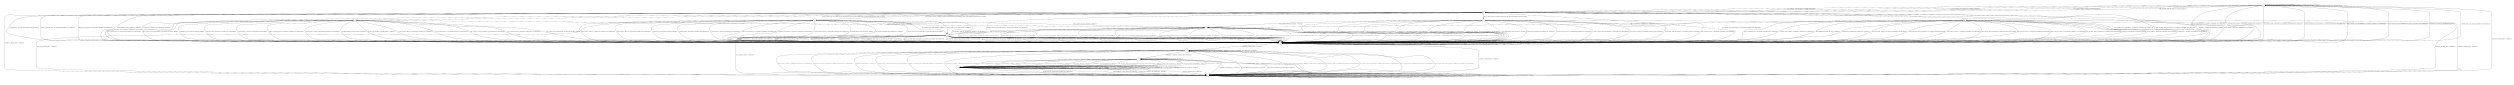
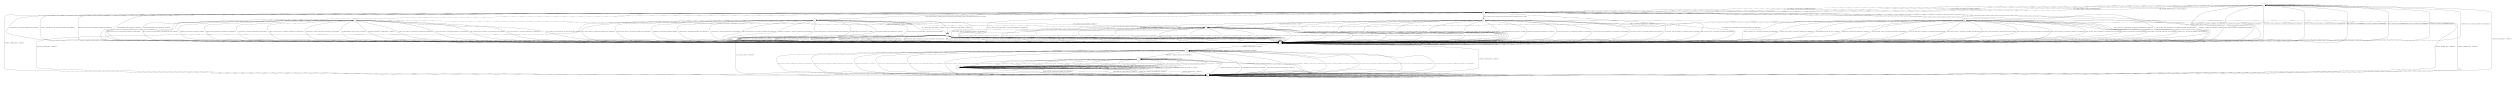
(920, 15) -> none
(1020, 30) -> (1215, 24)
